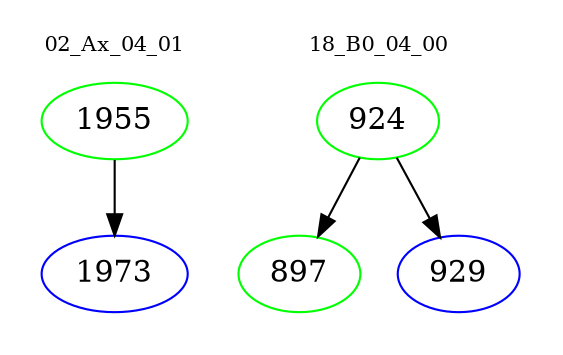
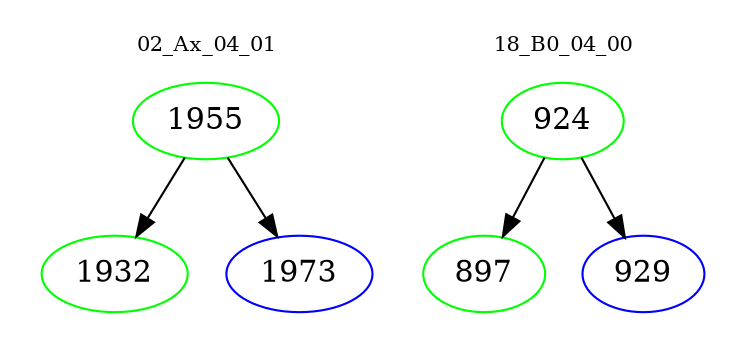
none -> (115, 274)
